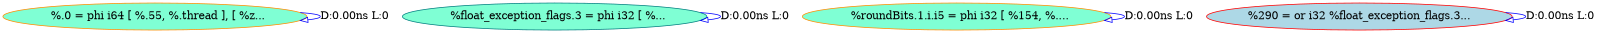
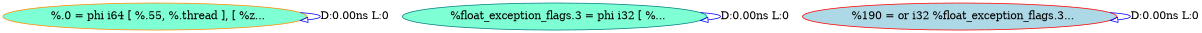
(957, 17) -> none
(1359, 17) -> (960, 17)
